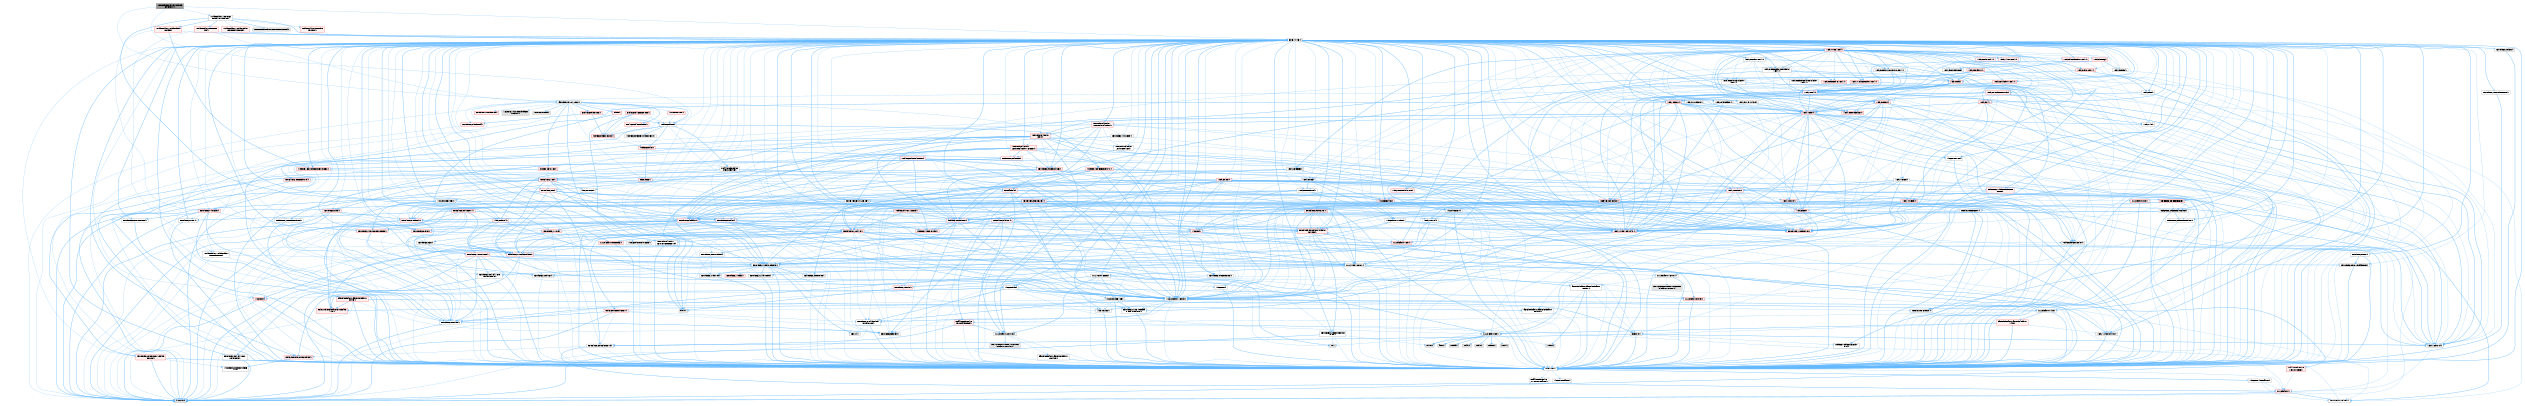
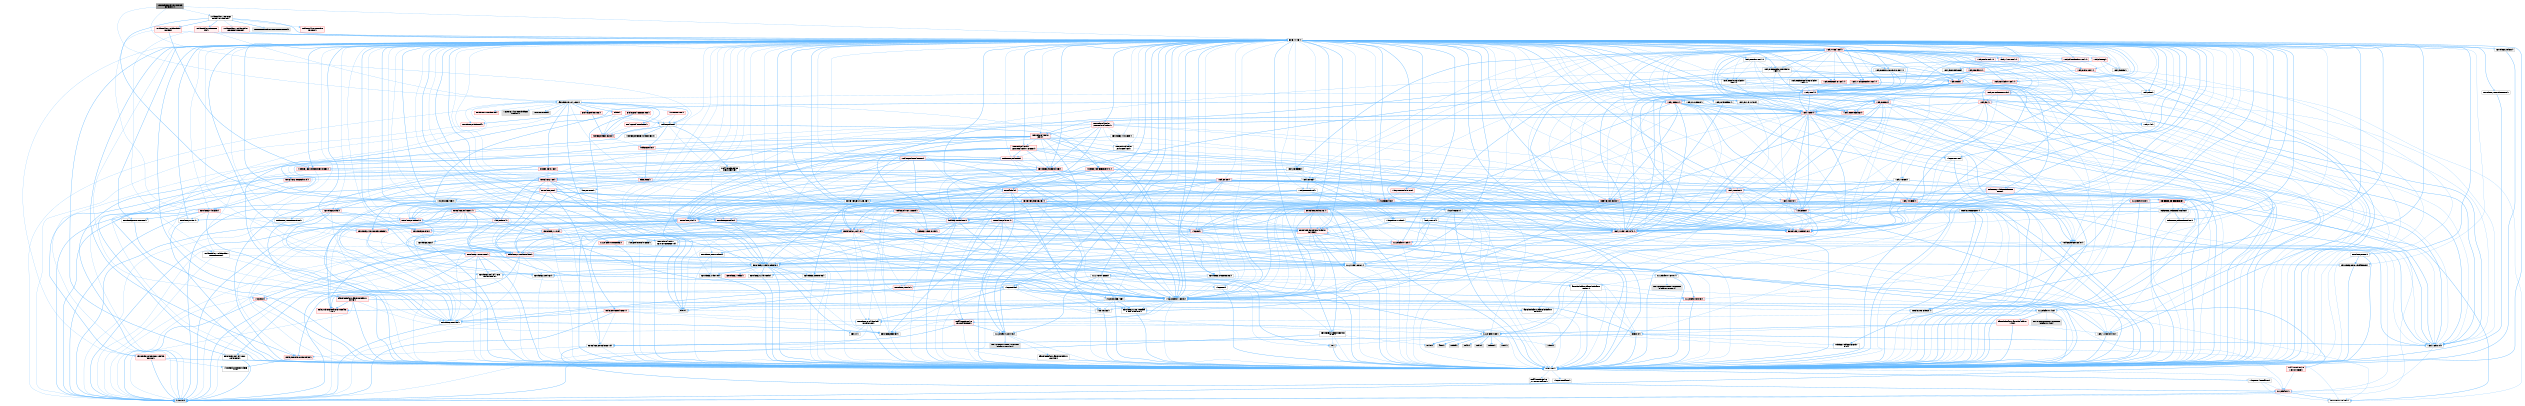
(688, 221) -> (688, 221)
none -> (2046, 322)
(819, 367) -> (1434, 366)
